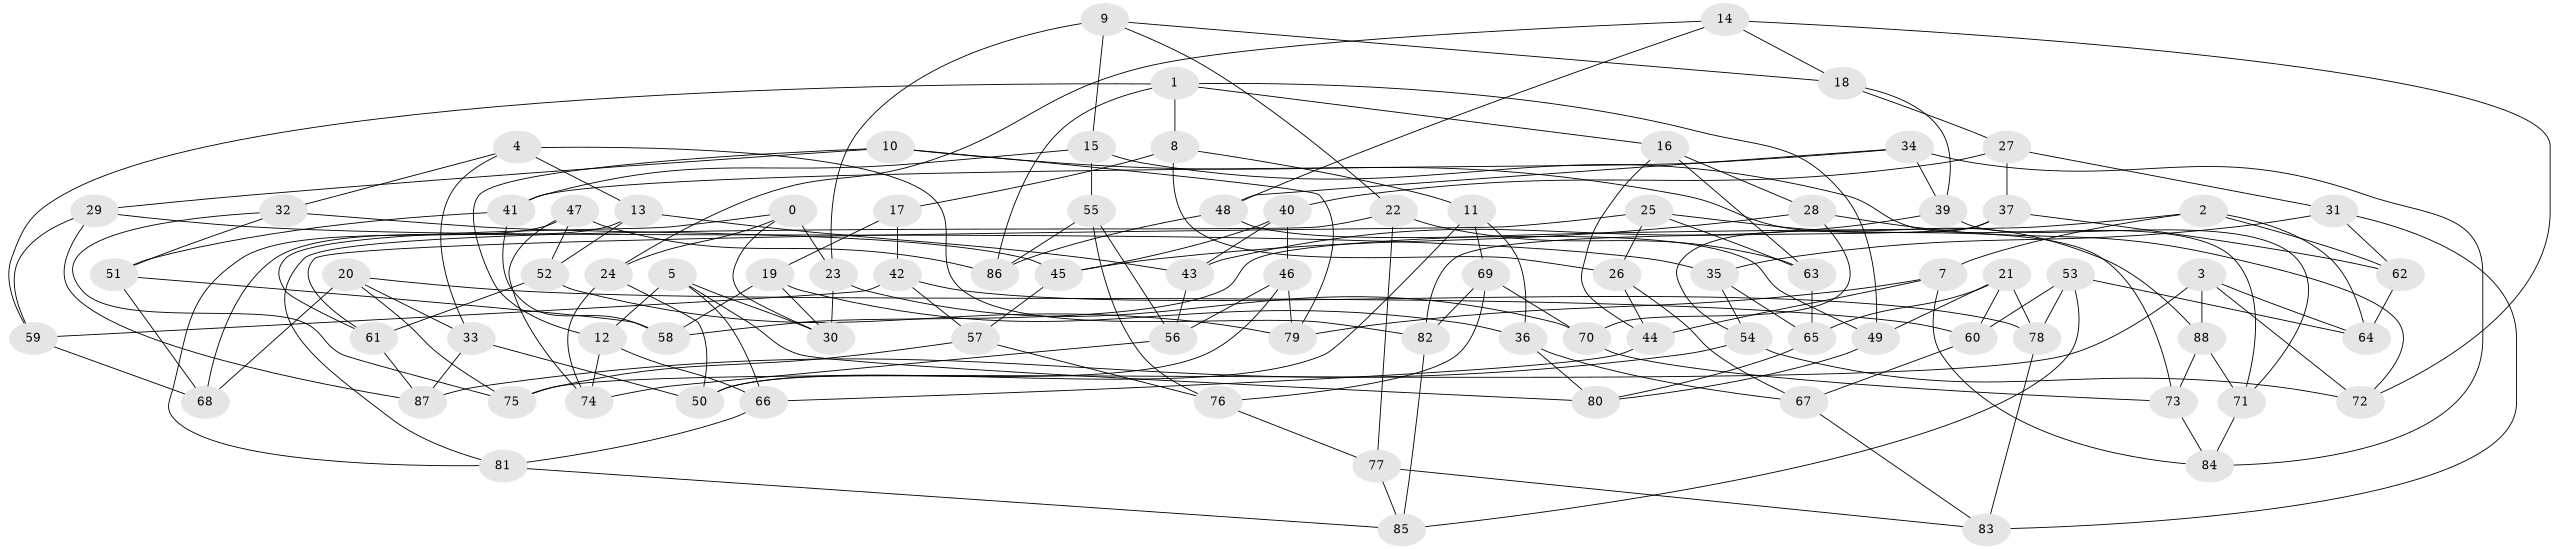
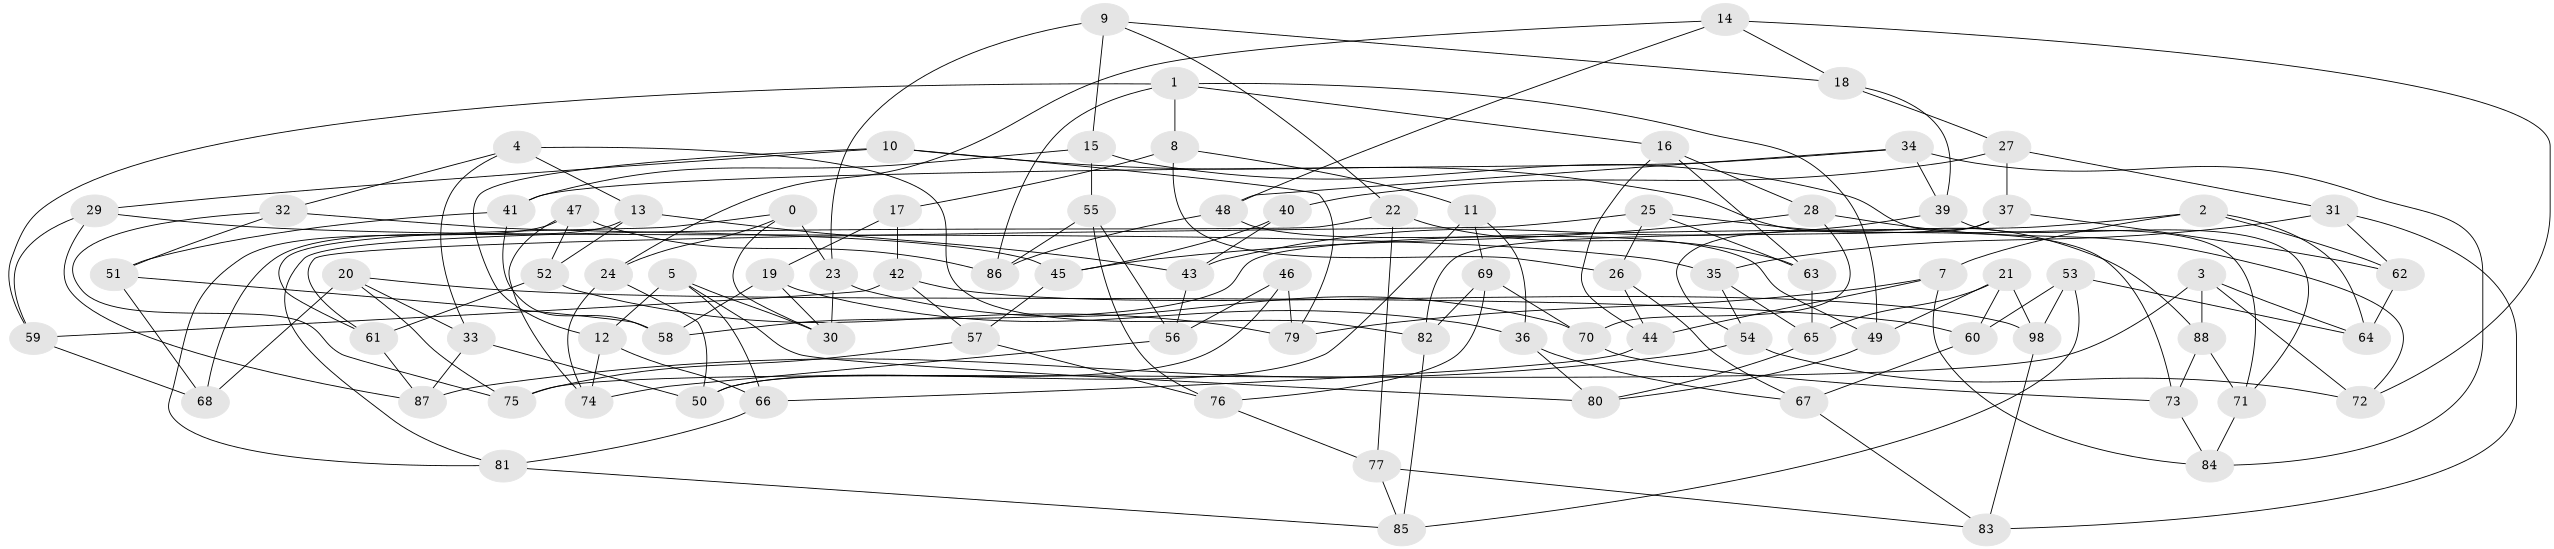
(1287, 243) -> none
(2037, 338) -> (2037, 338)
